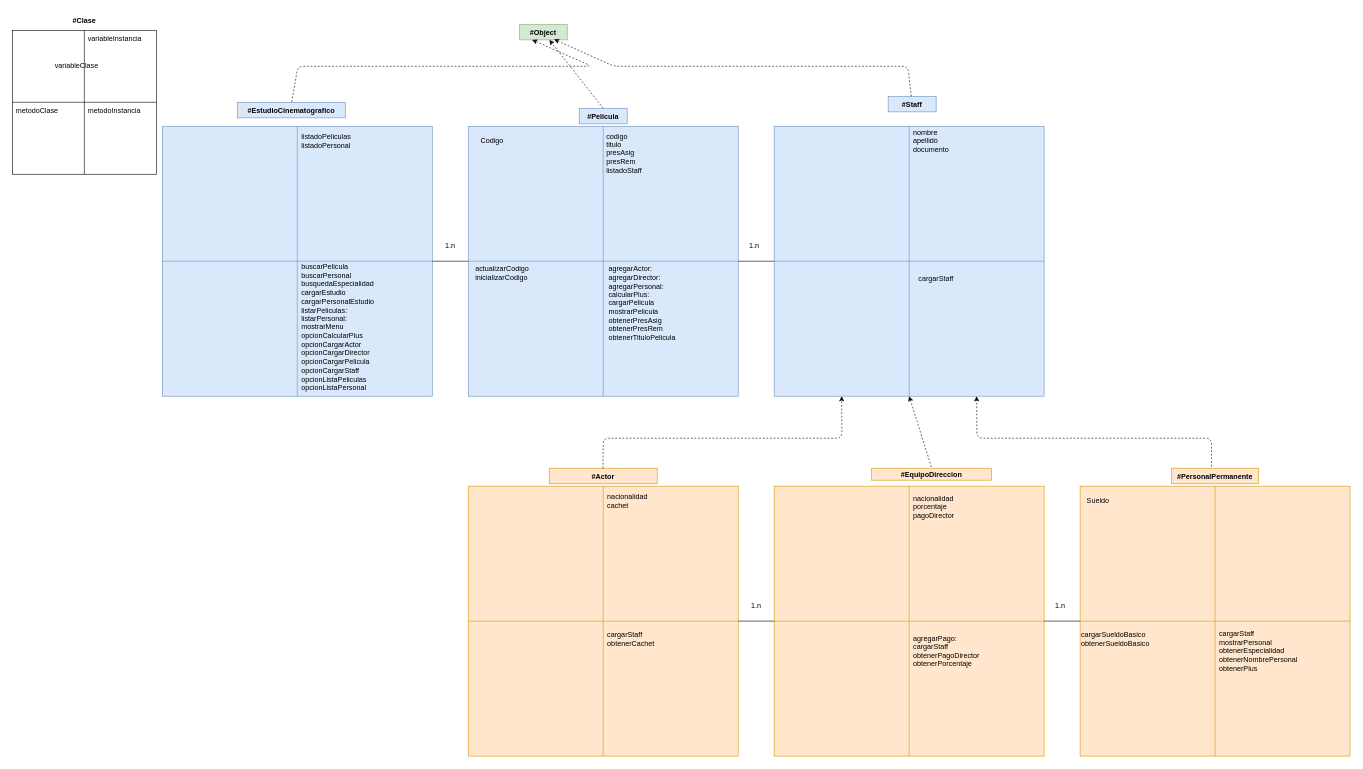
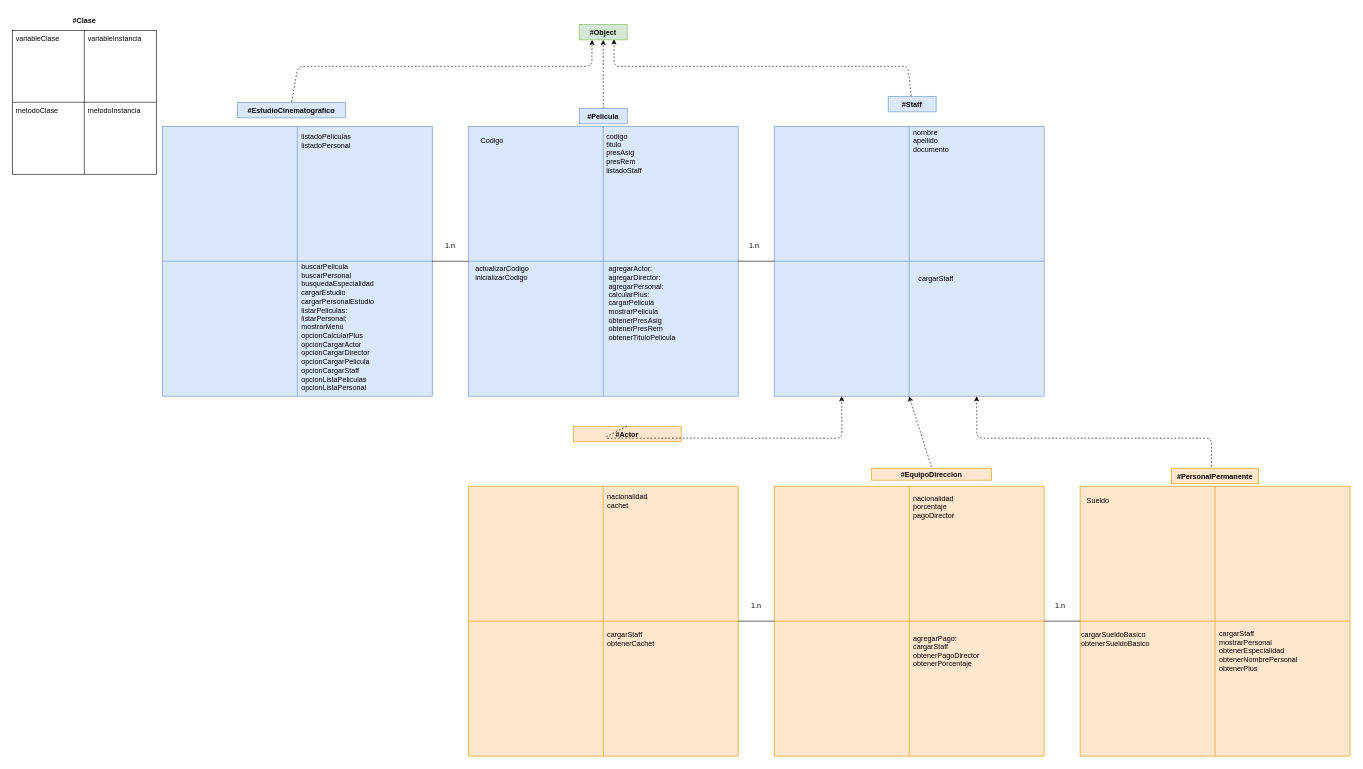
(543, 32) -> (603, 32)
(87, 65) -> (48, 38)
(603, 476) -> (627, 434)
